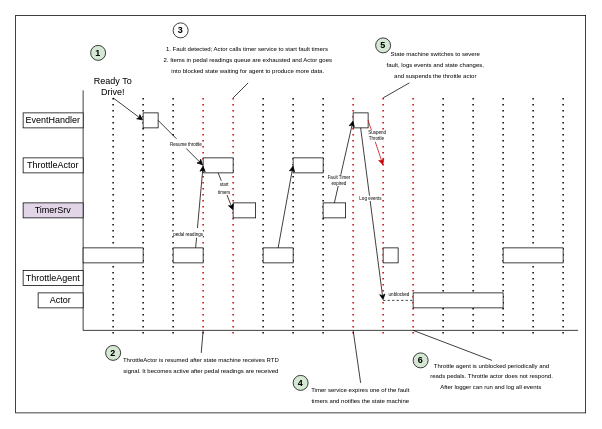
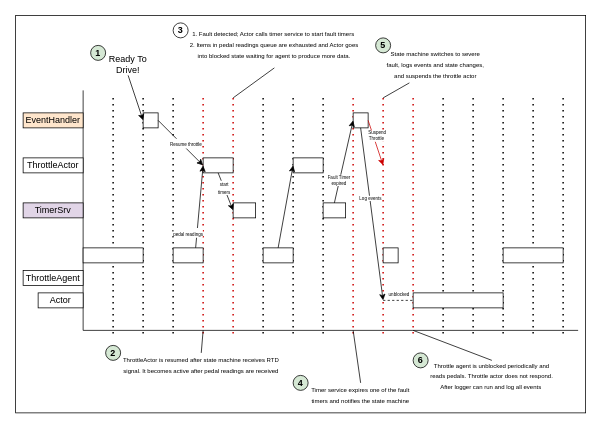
(248, 64) -> (274, 49)
(113, 87) -> (128, 64)
(53, 120) -> (53, 120)
